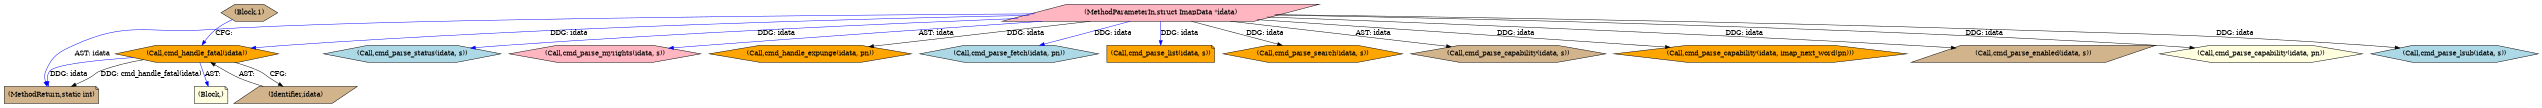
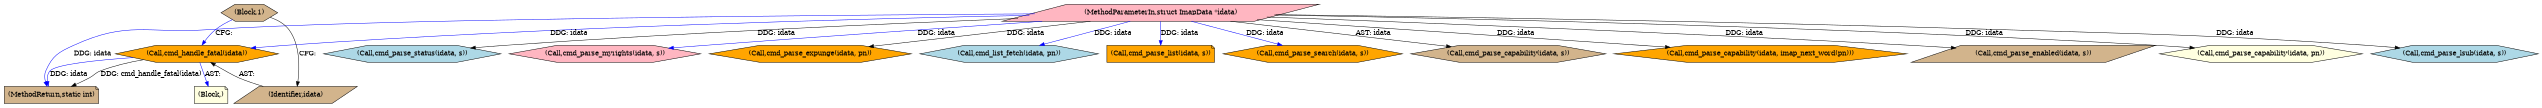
(747, 31) -> (747, 31)
(936, 33) -> (936, 33)
(1234, 33) -> (1234, 33)
(92, 54) -> (92, 54)
(810, 54) -> (810, 54)
(1009, 54) -> (1009, 54)
(258, 71) -> (295, 42)
